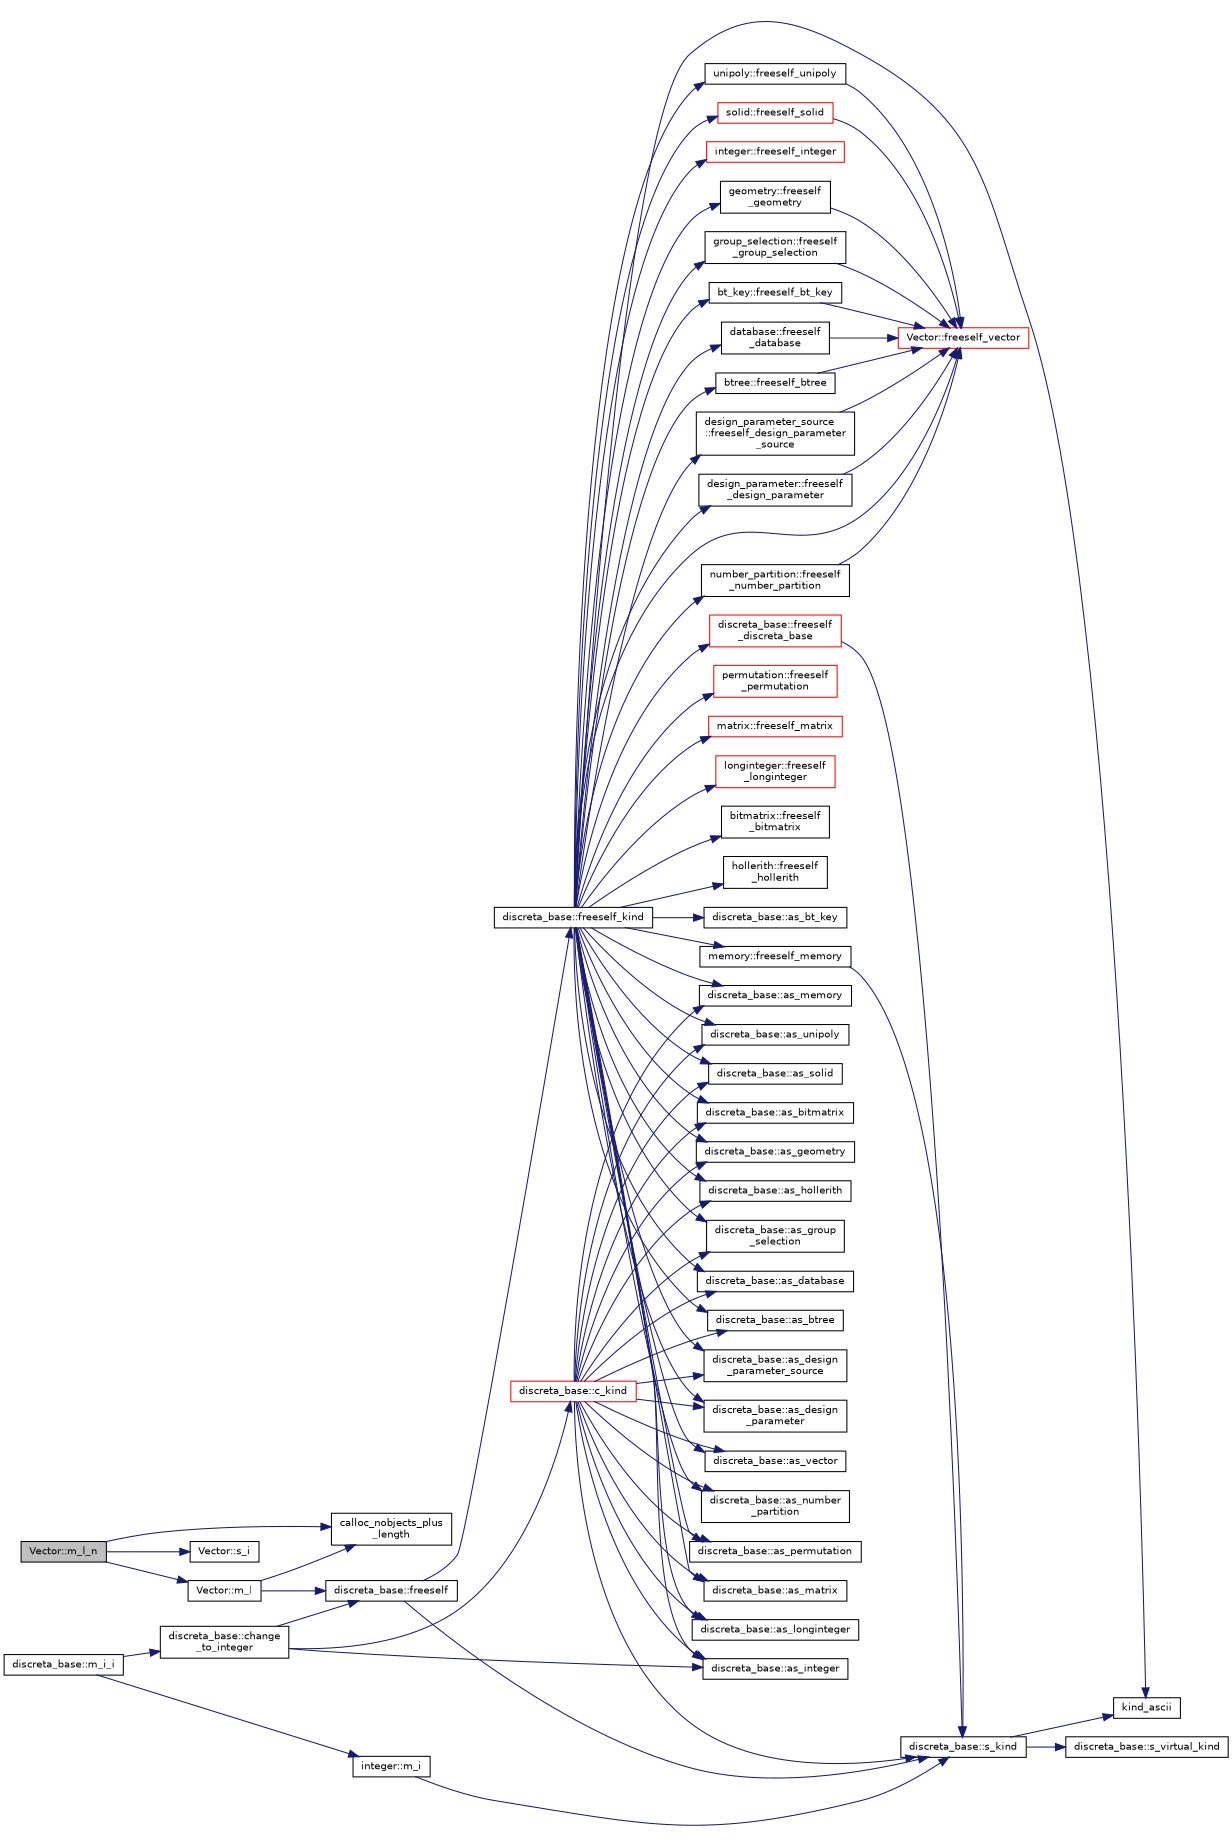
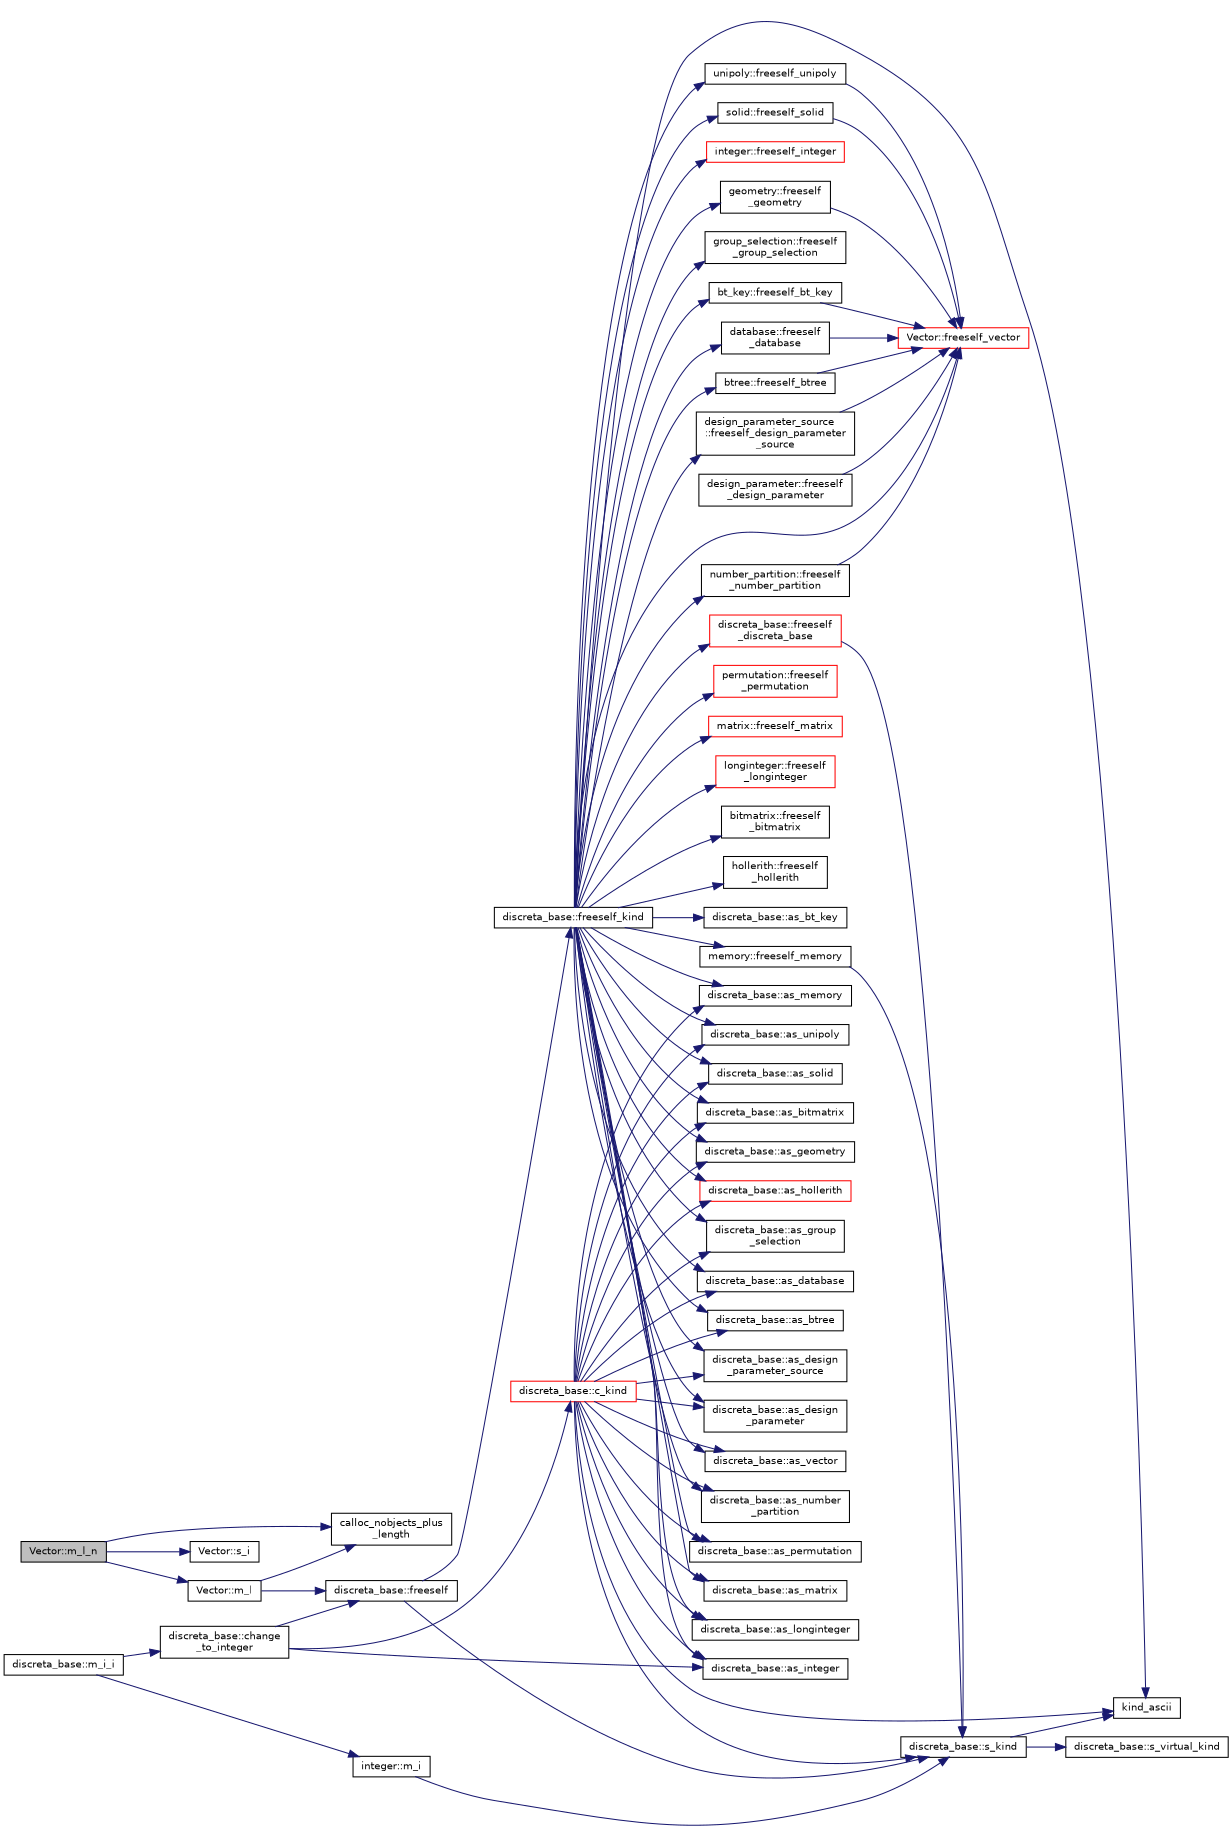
(775, 113) -> (775, 113)
(890, 289) -> none
(601, 696) -> none
(775, 1191) -> (775, 1191)
none -> (736, 1706)
